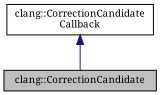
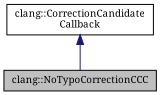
(80, 81) -> (80, 81)
